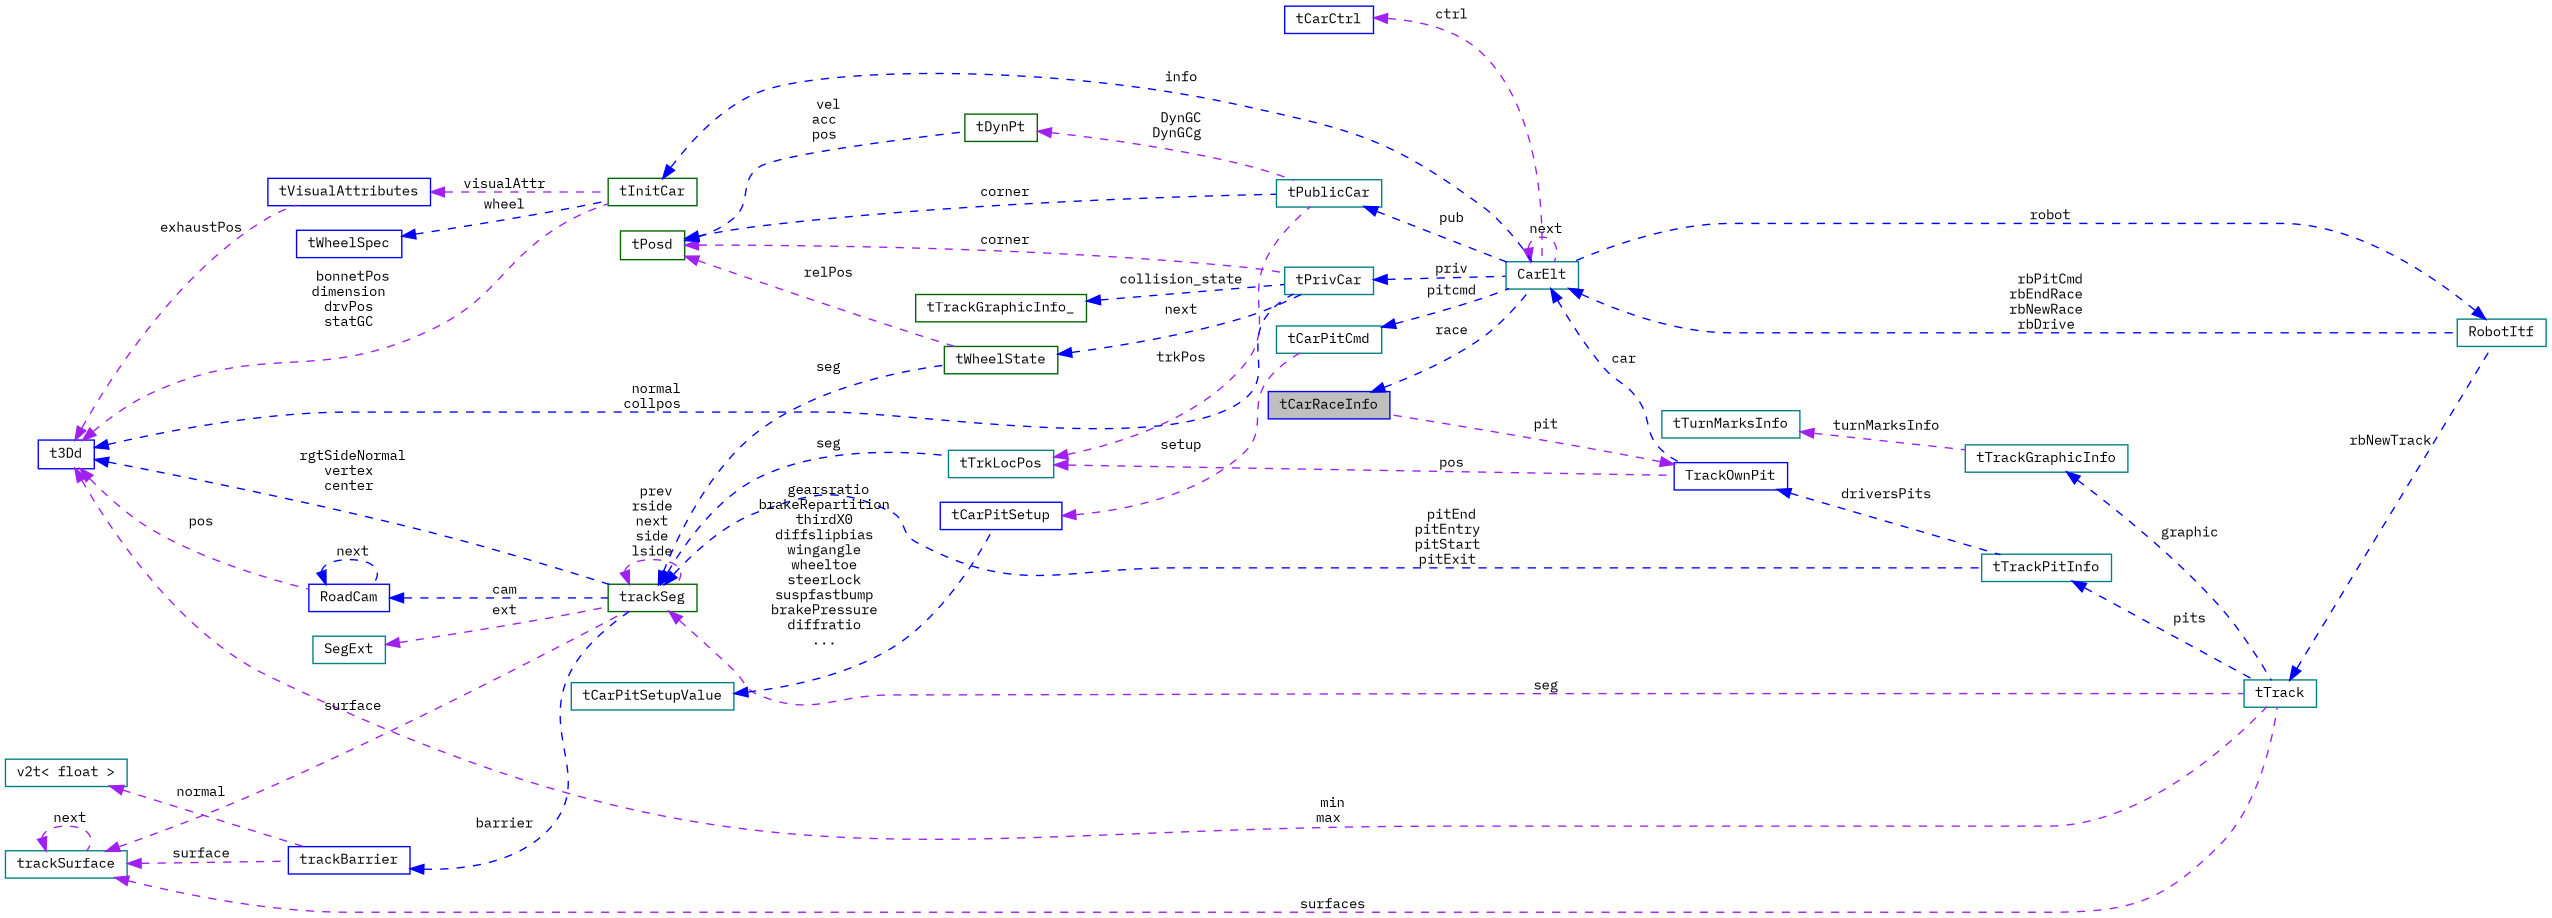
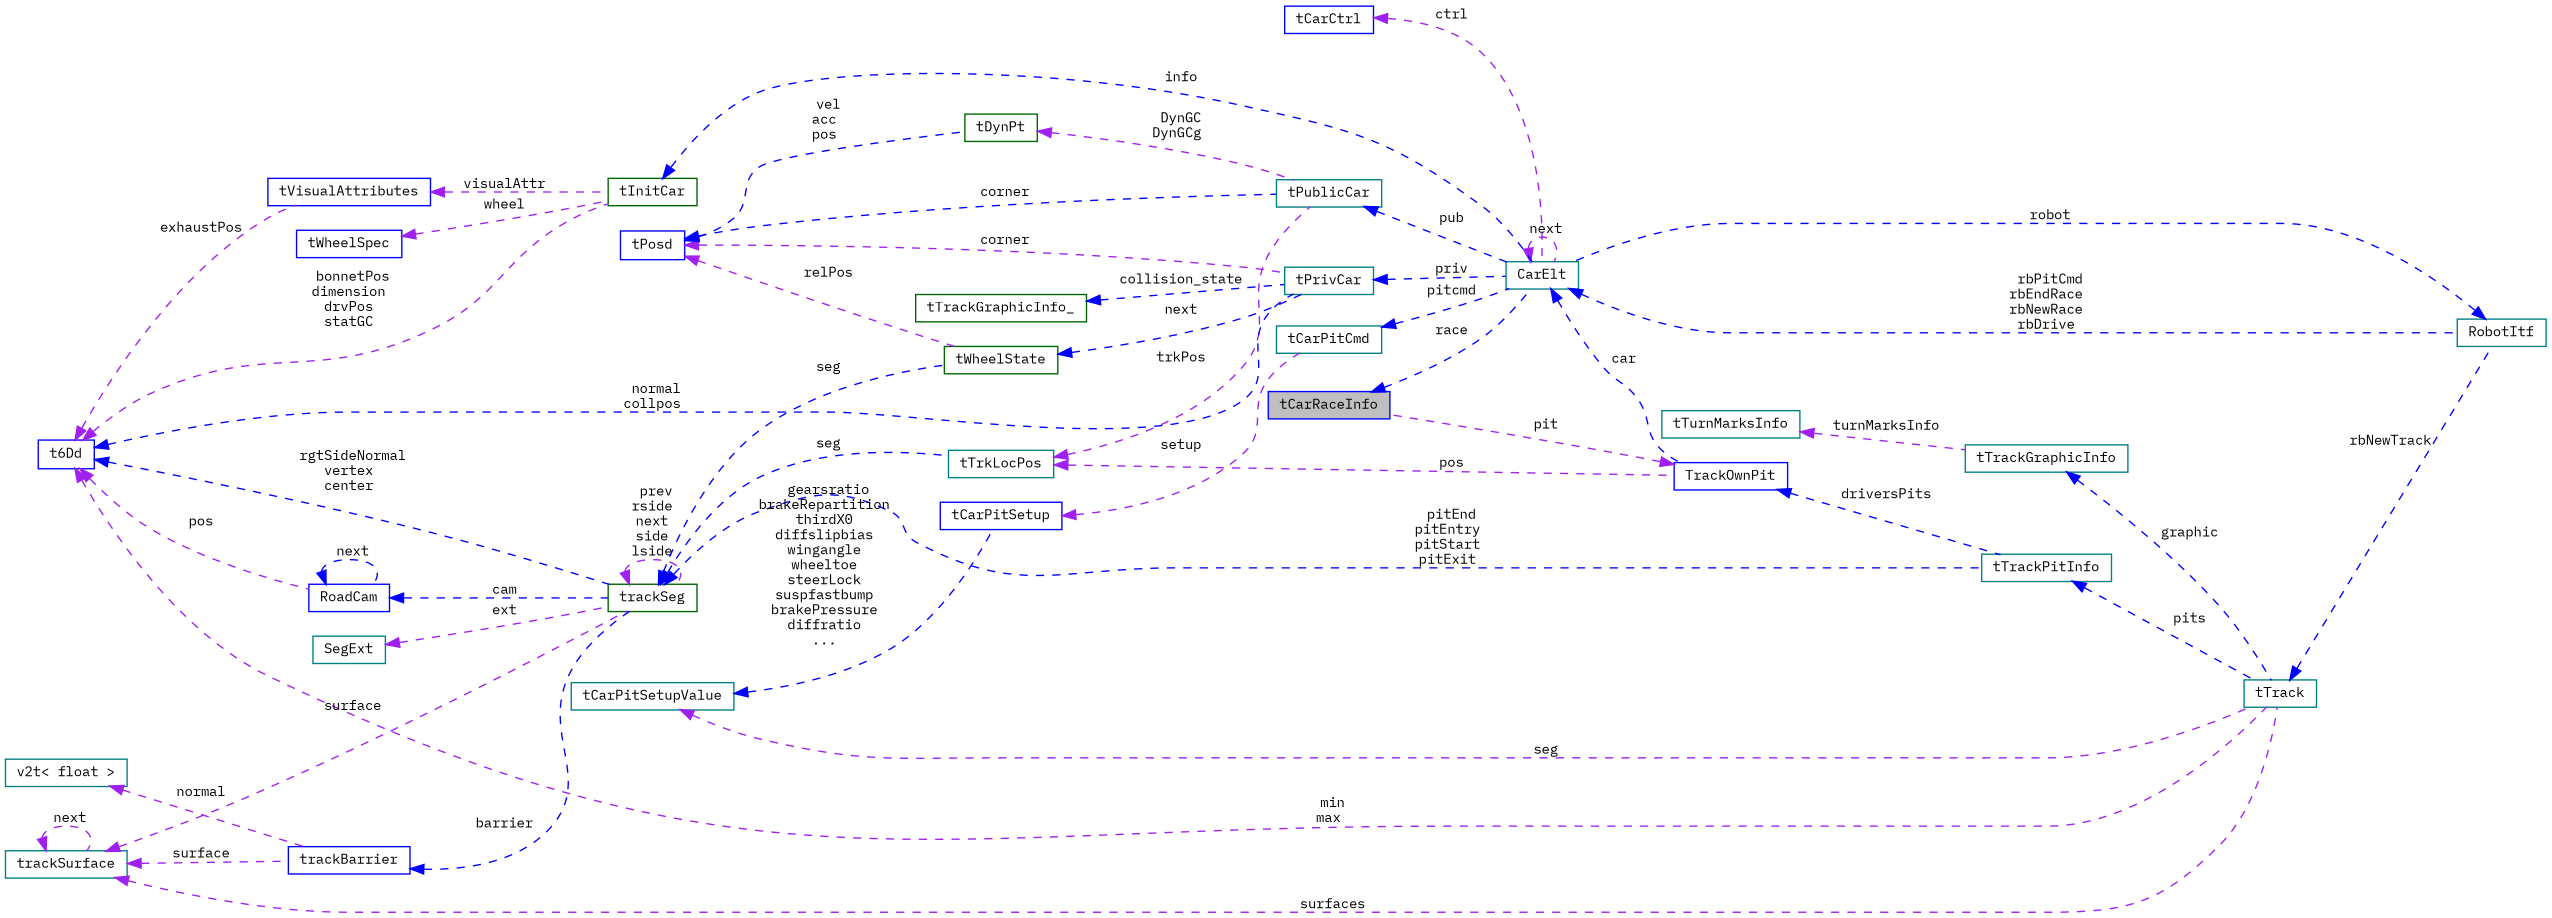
(512, 219) -> (512, 219)
(653, 245) -> (653, 245)
(66, 454) -> (66, 454)
(1445, 694) -> (1473, 758)
